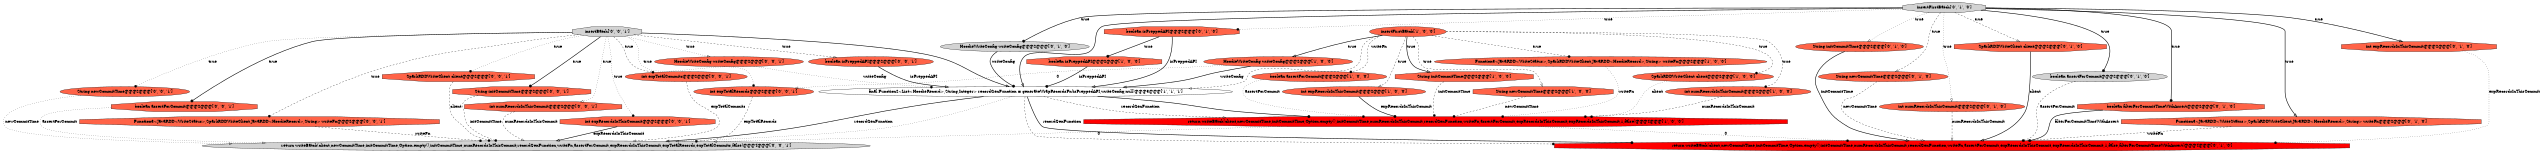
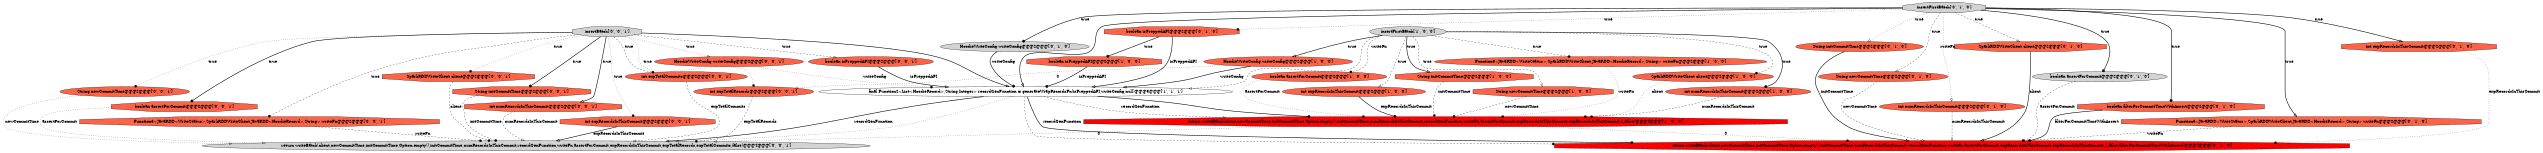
(1408, 32) -> (1408, 32)
(1636, 33) -> (1636, 33)
(1947, 47) -> (1947, 47)
(599, 72) -> (599, 72)
